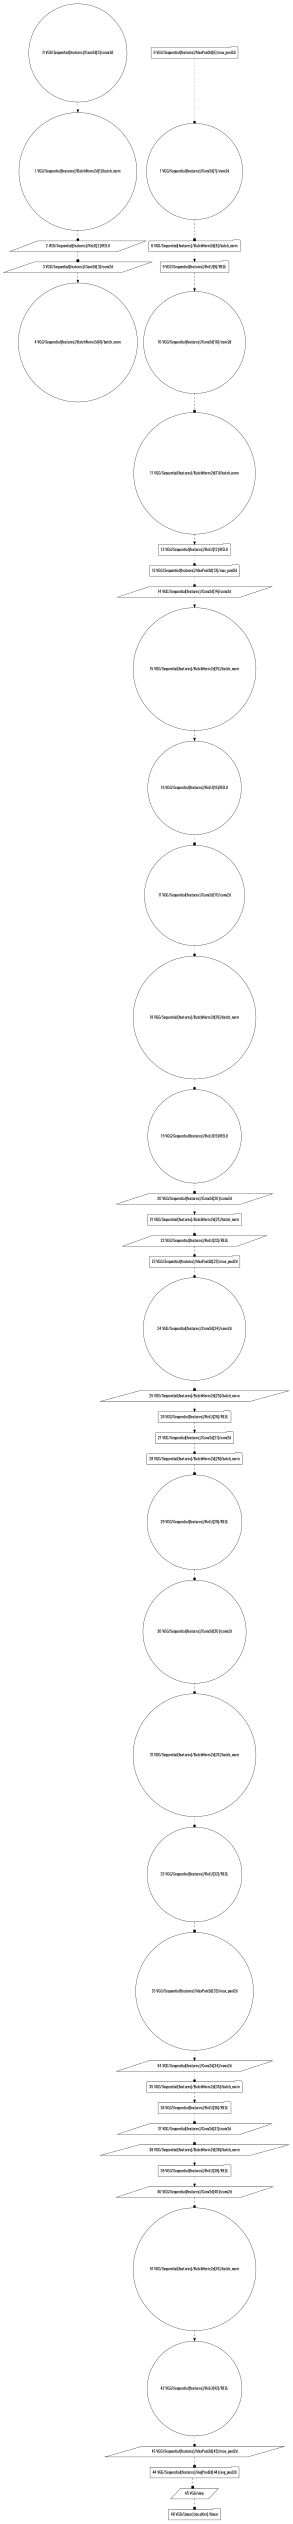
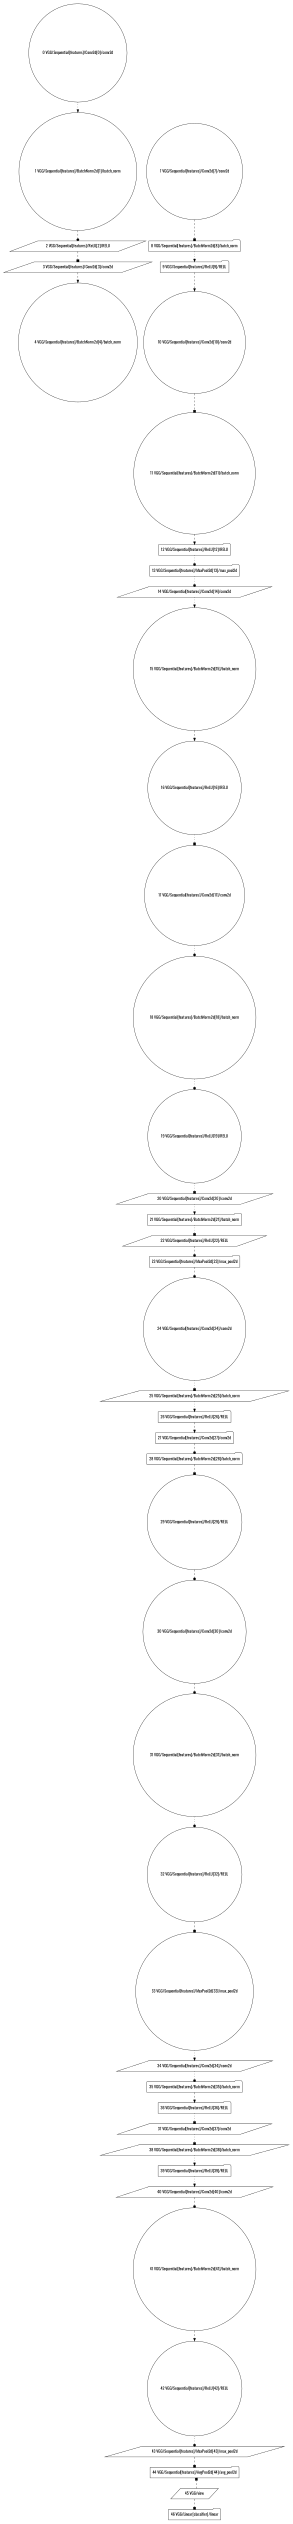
(195, 53) -> none
(193, 2482) -> (196, 2485)
